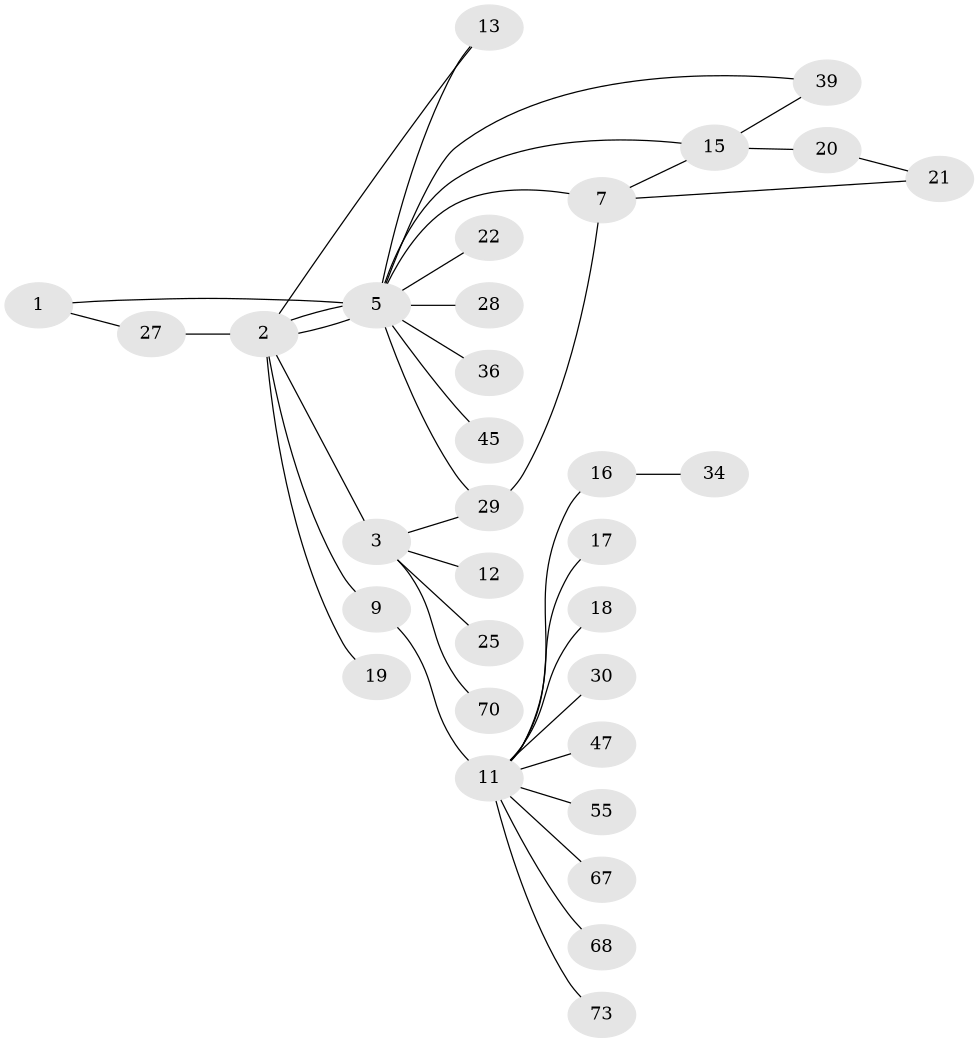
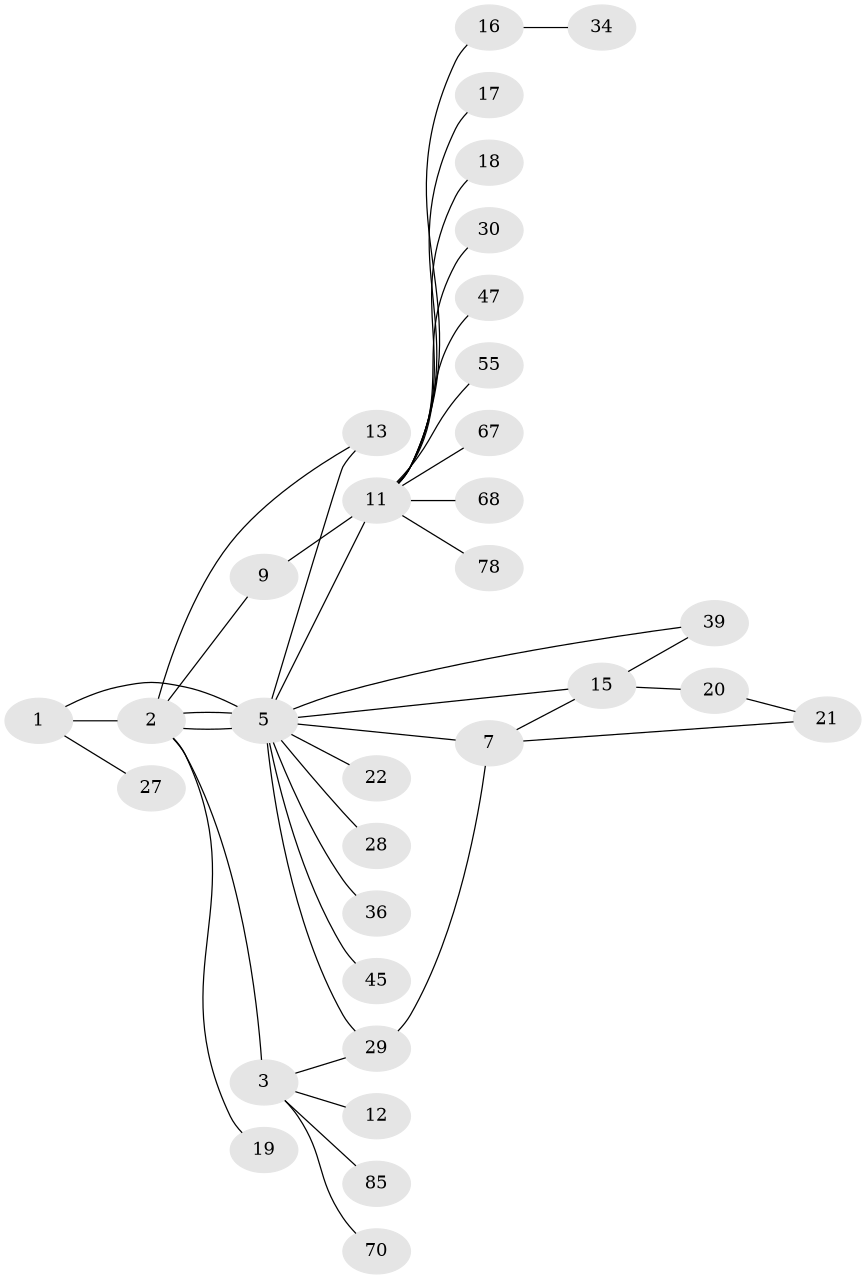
(208, 334) -> (95, 721)
none -> (320, 611)
(489, 643) -> (377, 1184)
(602, 1015) -> (489, 568)
